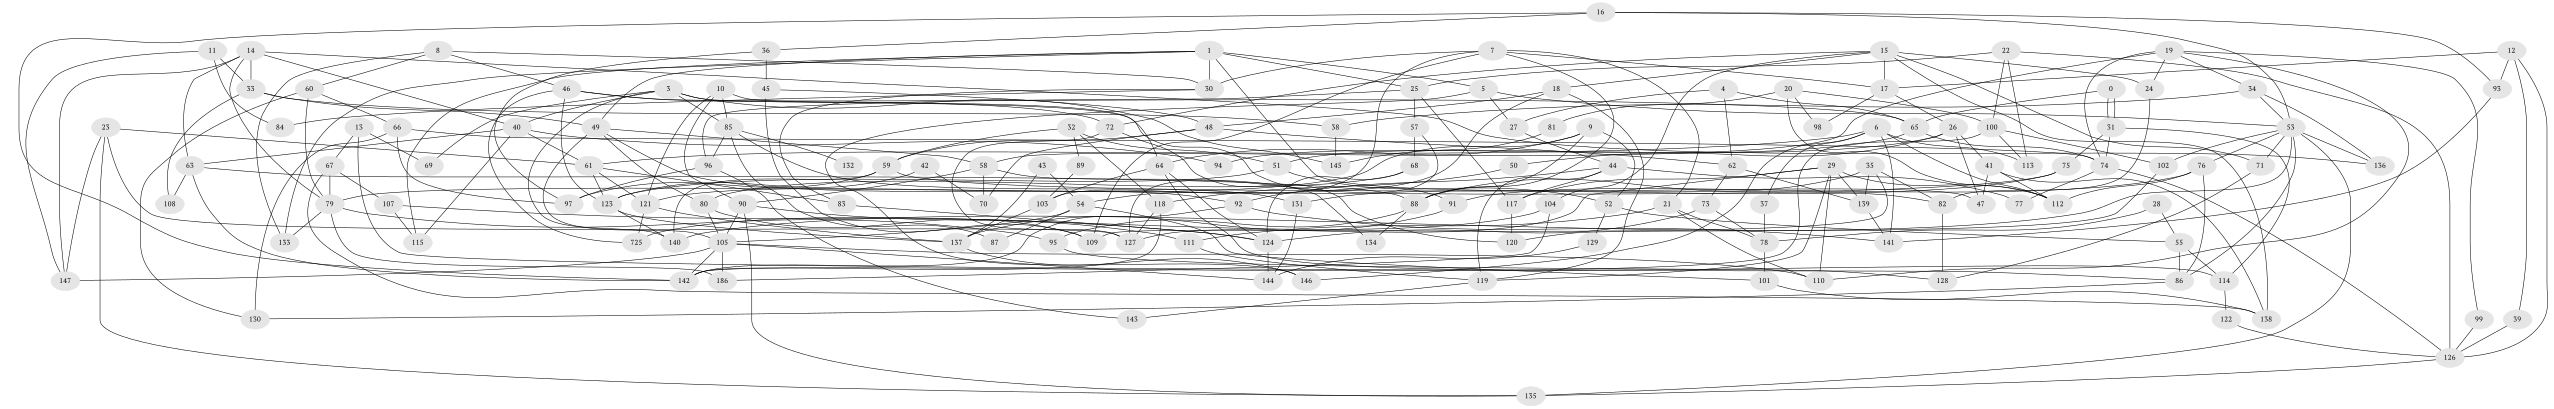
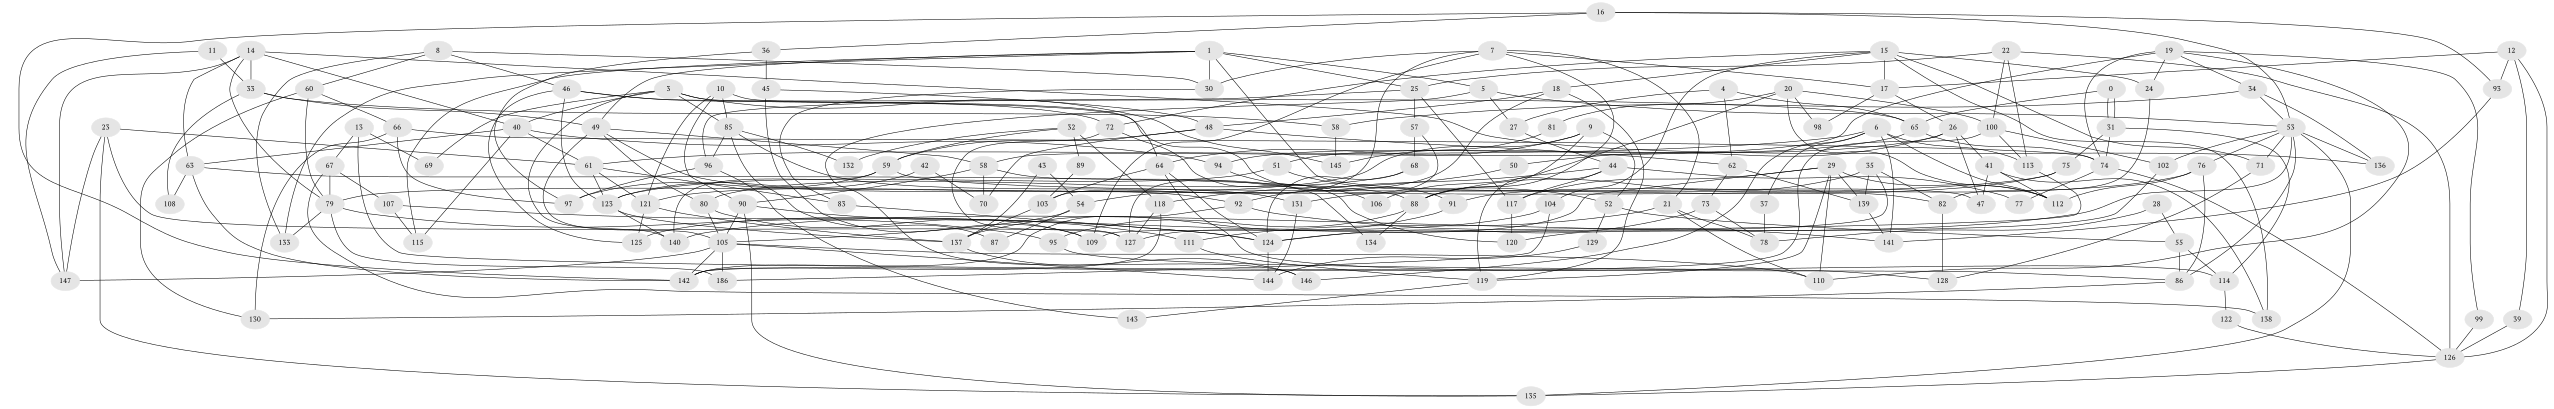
(280, 127) -> none
(1145, 148) -> (967, 136)
none -> (1376, 204)
none -> (1906, 224)
(637, 243) -> (637, 243)
(1765, 281) -> none
